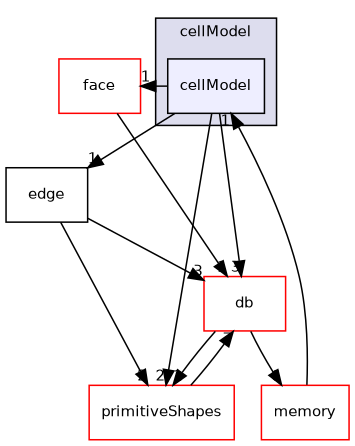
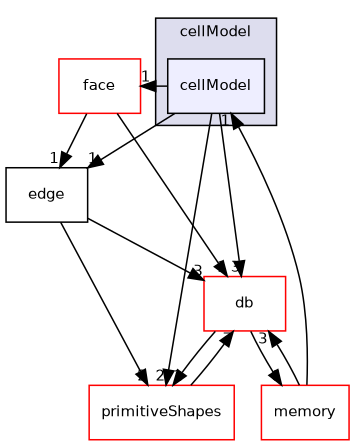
none -> (77, 134)
none -> (289, 364)
